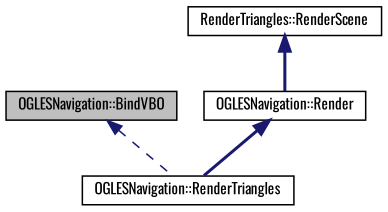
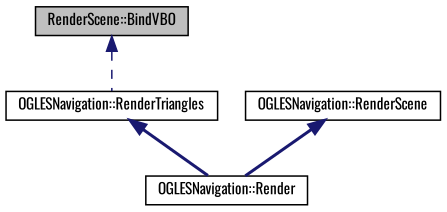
(285, 21) -> (343, 106)
(91, 106) -> (112, 21)
(231, 153) -> (175, 152)
